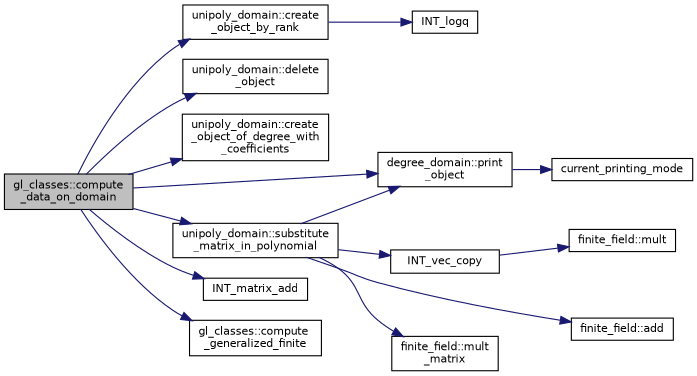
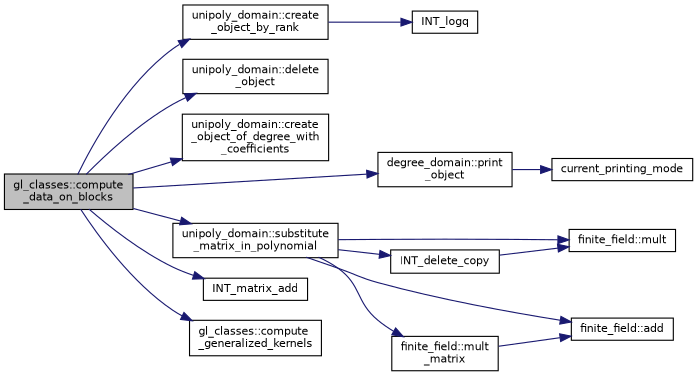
(69, 192) -> (69, 192)
(345, 207) -> (448, 239)
(445, 262) -> (445, 262)
(255, 338) -> (255, 338)
none -> (529, 342)
